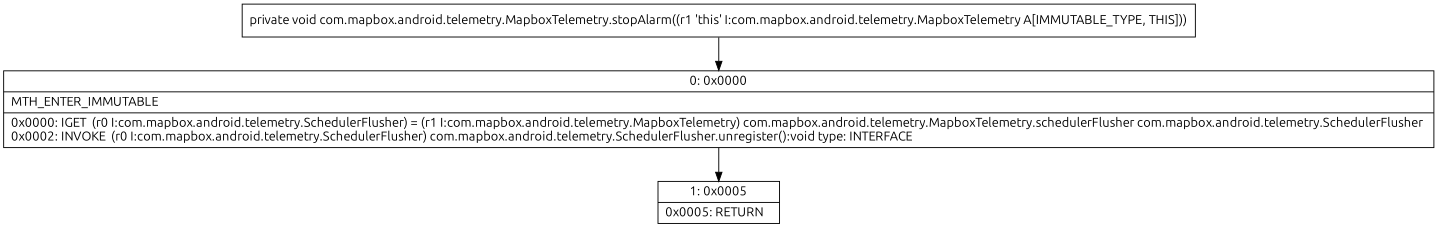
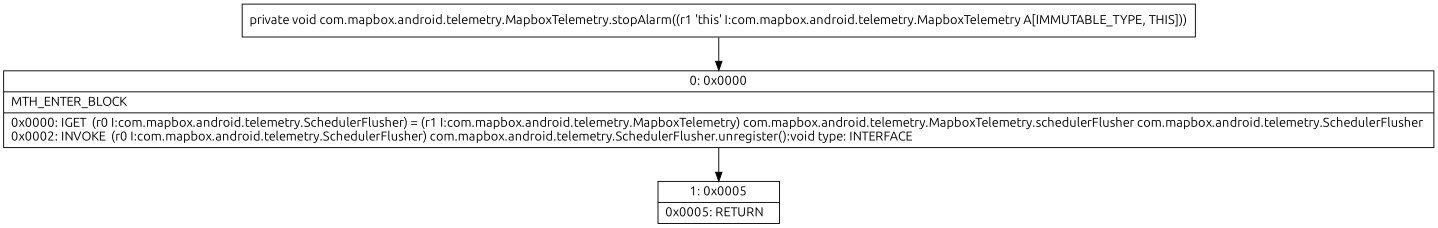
(85, 102) -> (69, 102)
